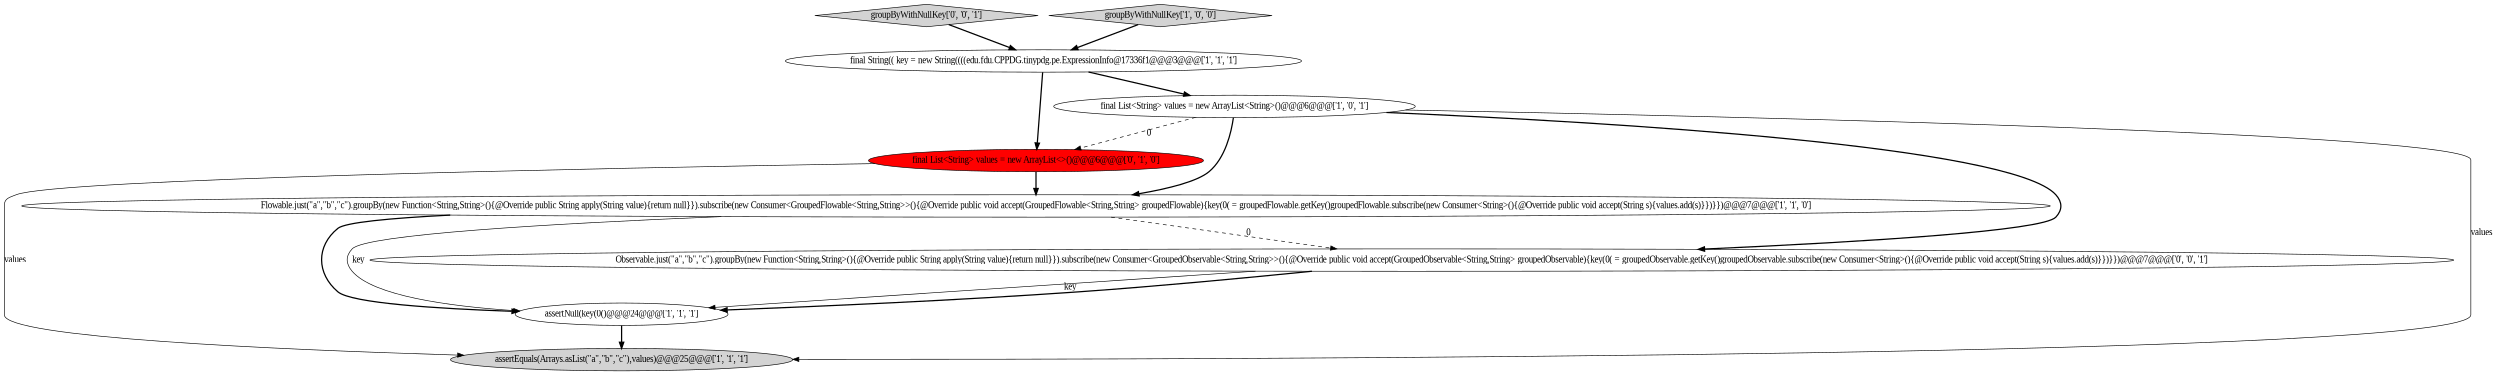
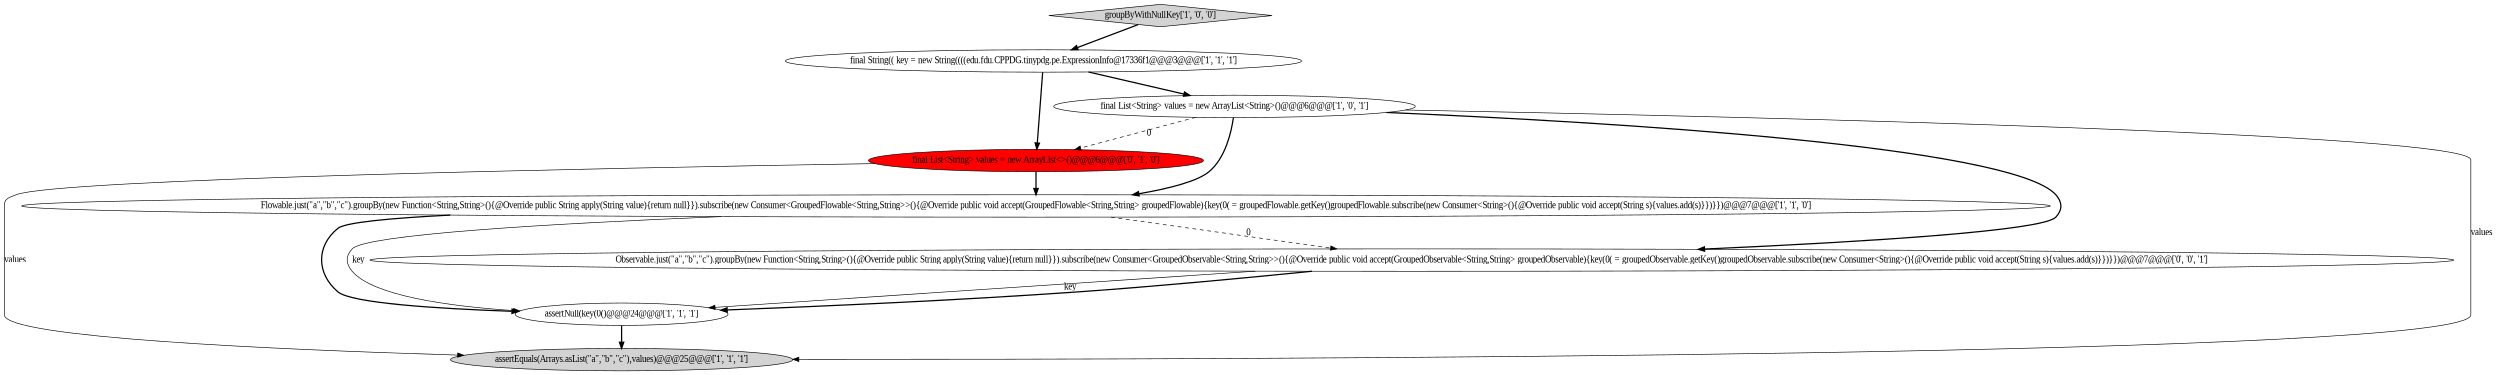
(926, 16) -> none
